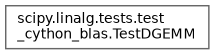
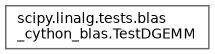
(107, 27) -> (107, 27)
